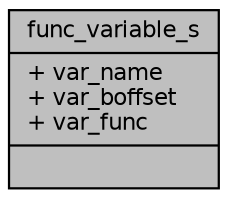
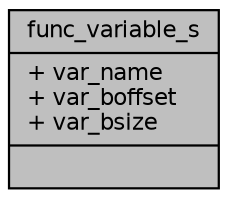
(88, 123) -> (92, 123)
